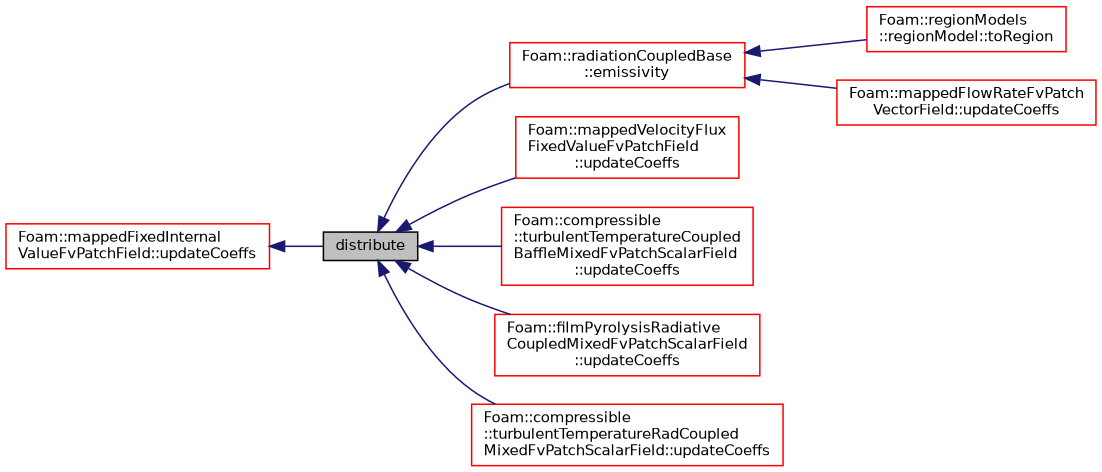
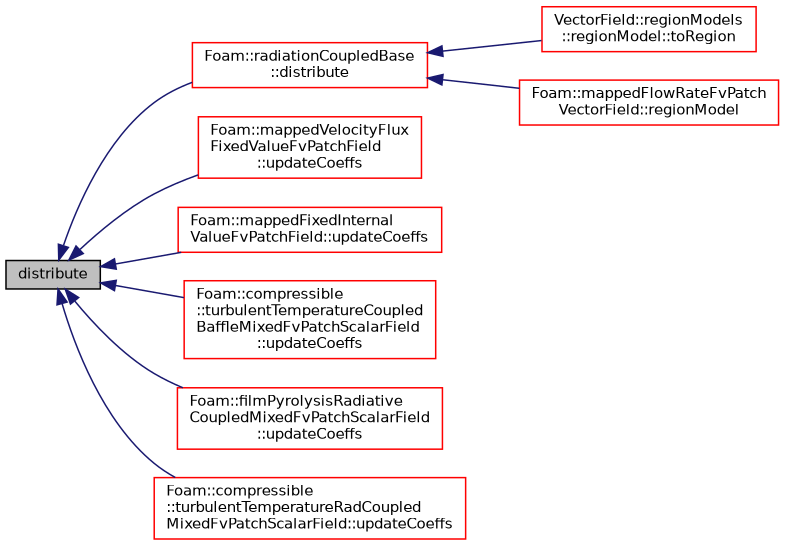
(966, 29) -> (649, 29)
(627, 65) -> (310, 65)
(966, 103) -> (649, 103)
(304, 246) -> (149, 258)
